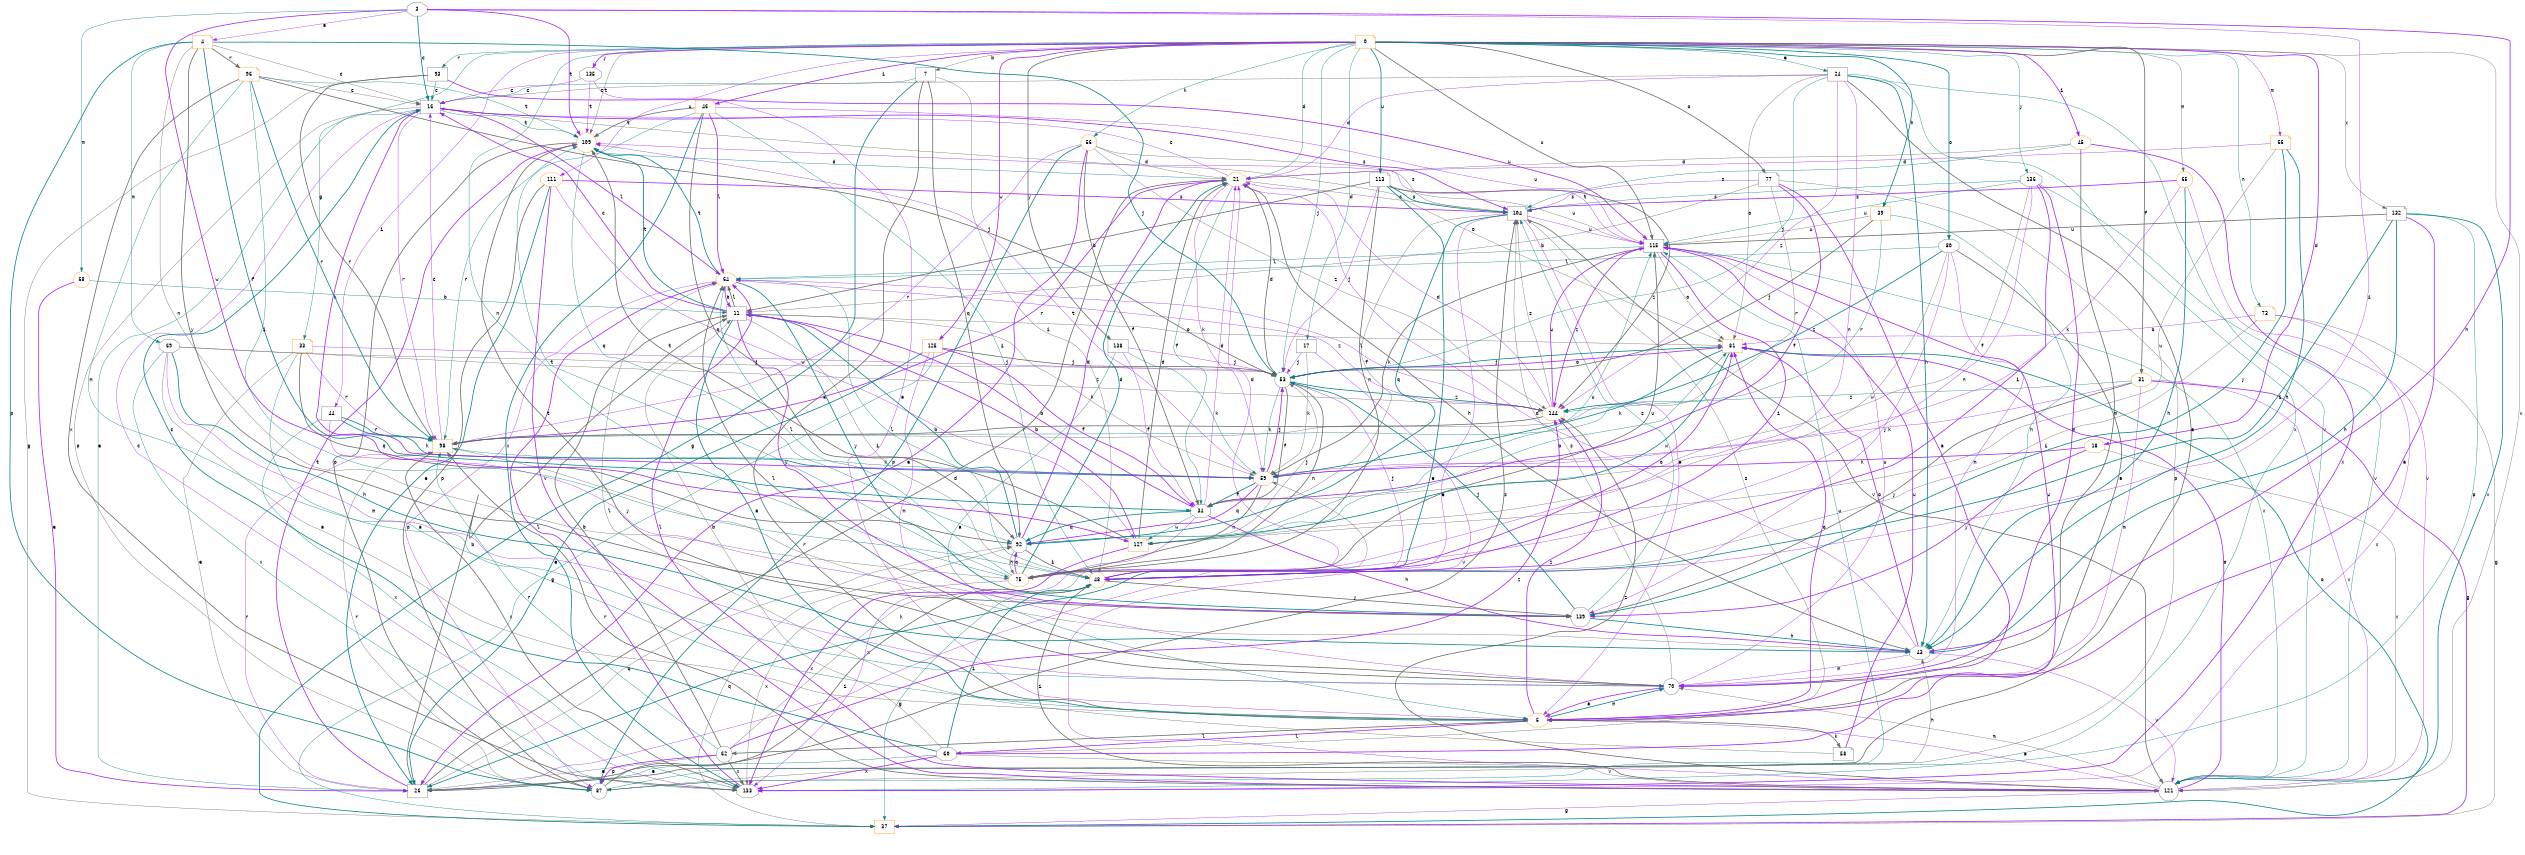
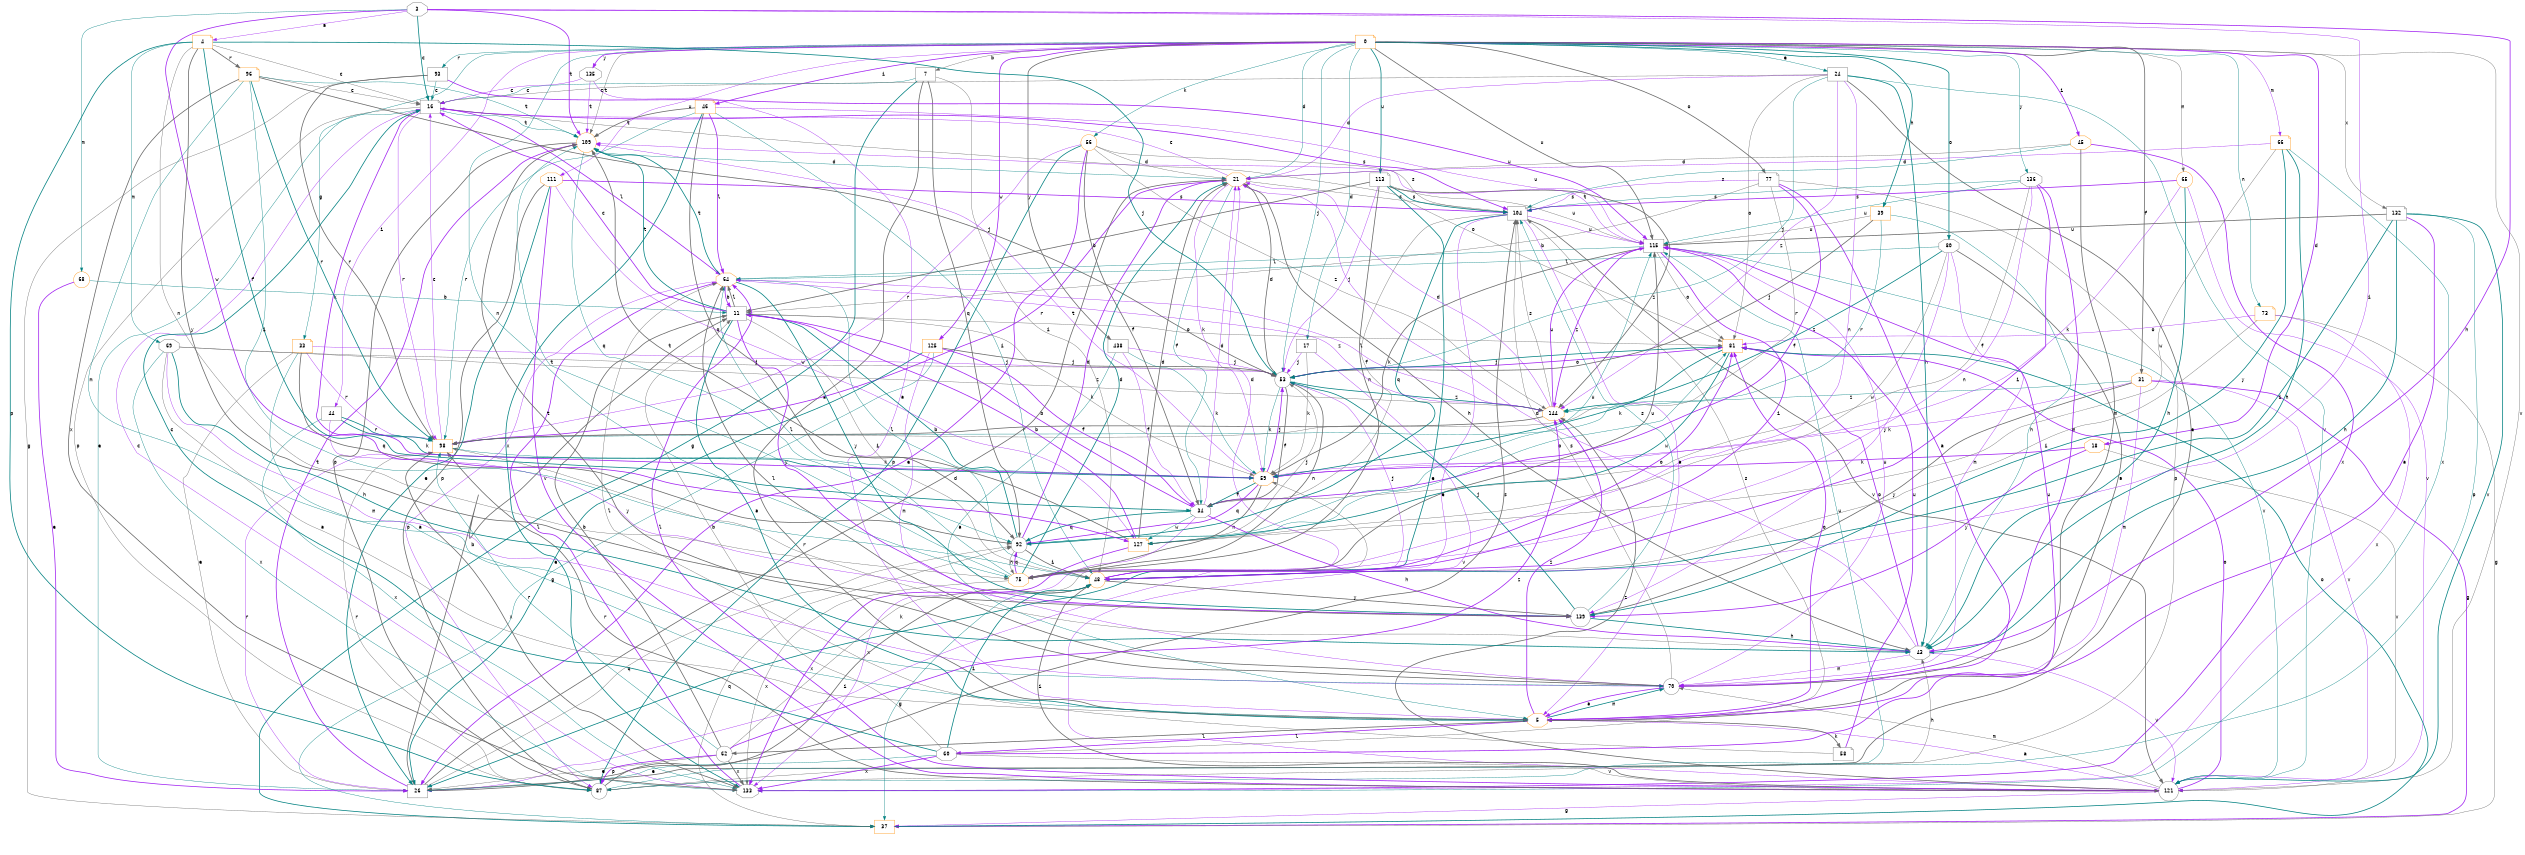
(1118, 346) -> (1118, 346)
(2375, 467) -> none
(1975, 761) -> (2140, 775)
